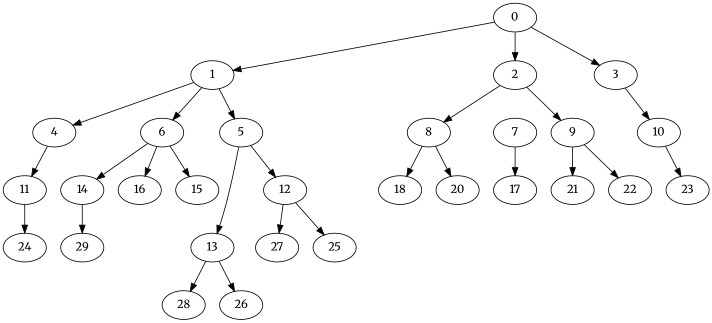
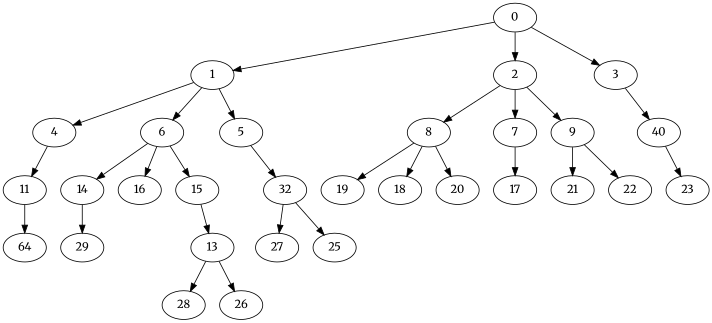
none -> (515, 100)
(659, 133) -> (659, 133)
(230, 187) -> (204, 215)
(285, 190) -> (285, 190)
none -> (343, 190)
(25, 248) -> (25, 248)
